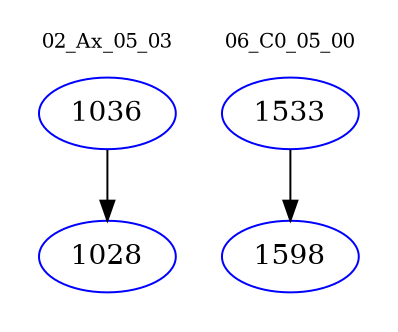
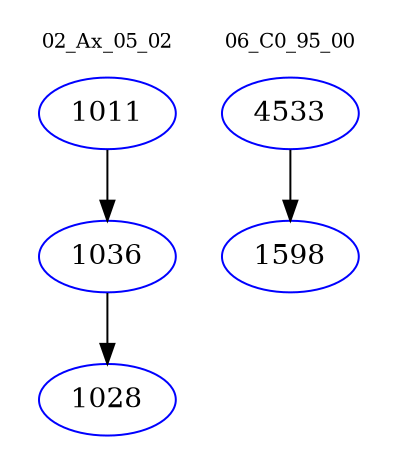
(107, 43) -> (107, 43)
(290, 43) -> (290, 43)
none -> (107, 113)
(290, 113) -> (290, 113)
